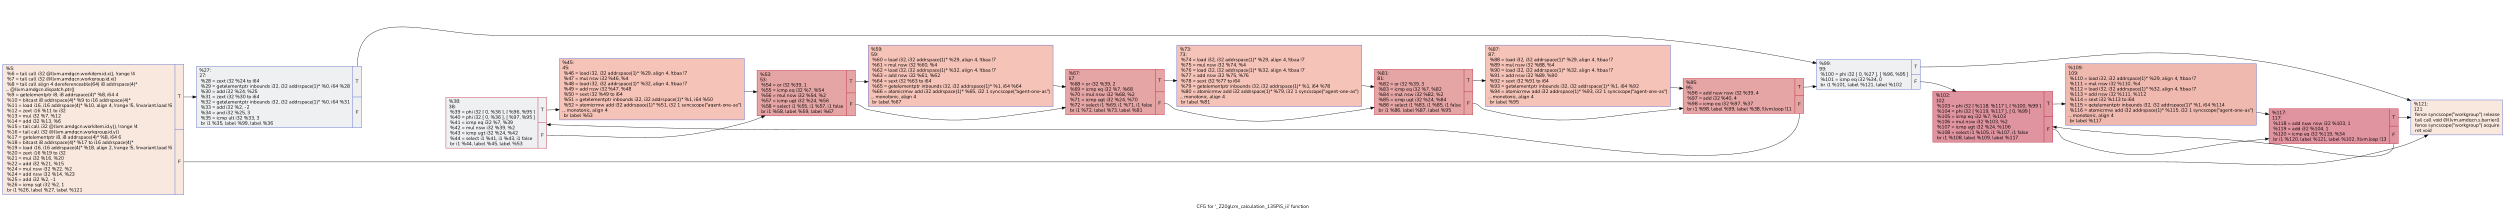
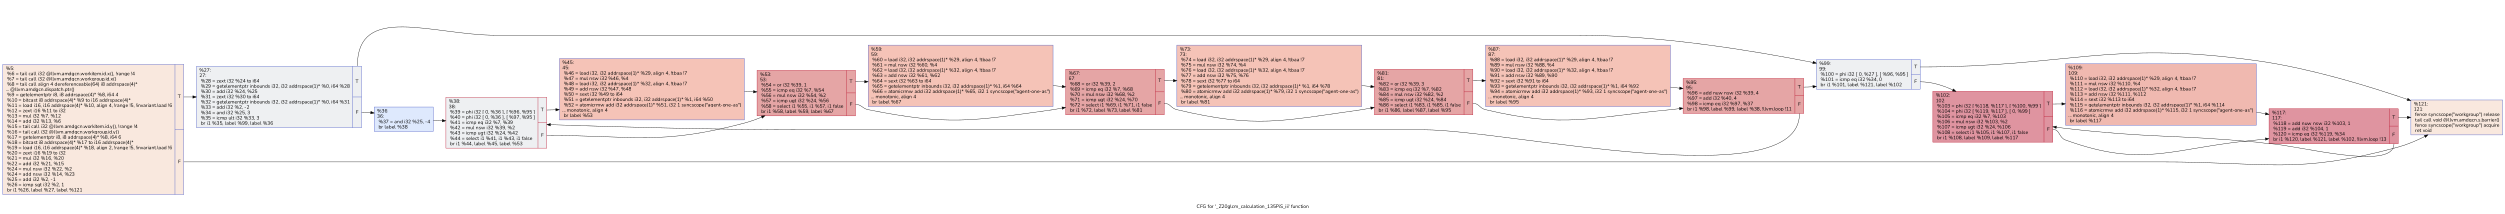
none -> (404, 119)
